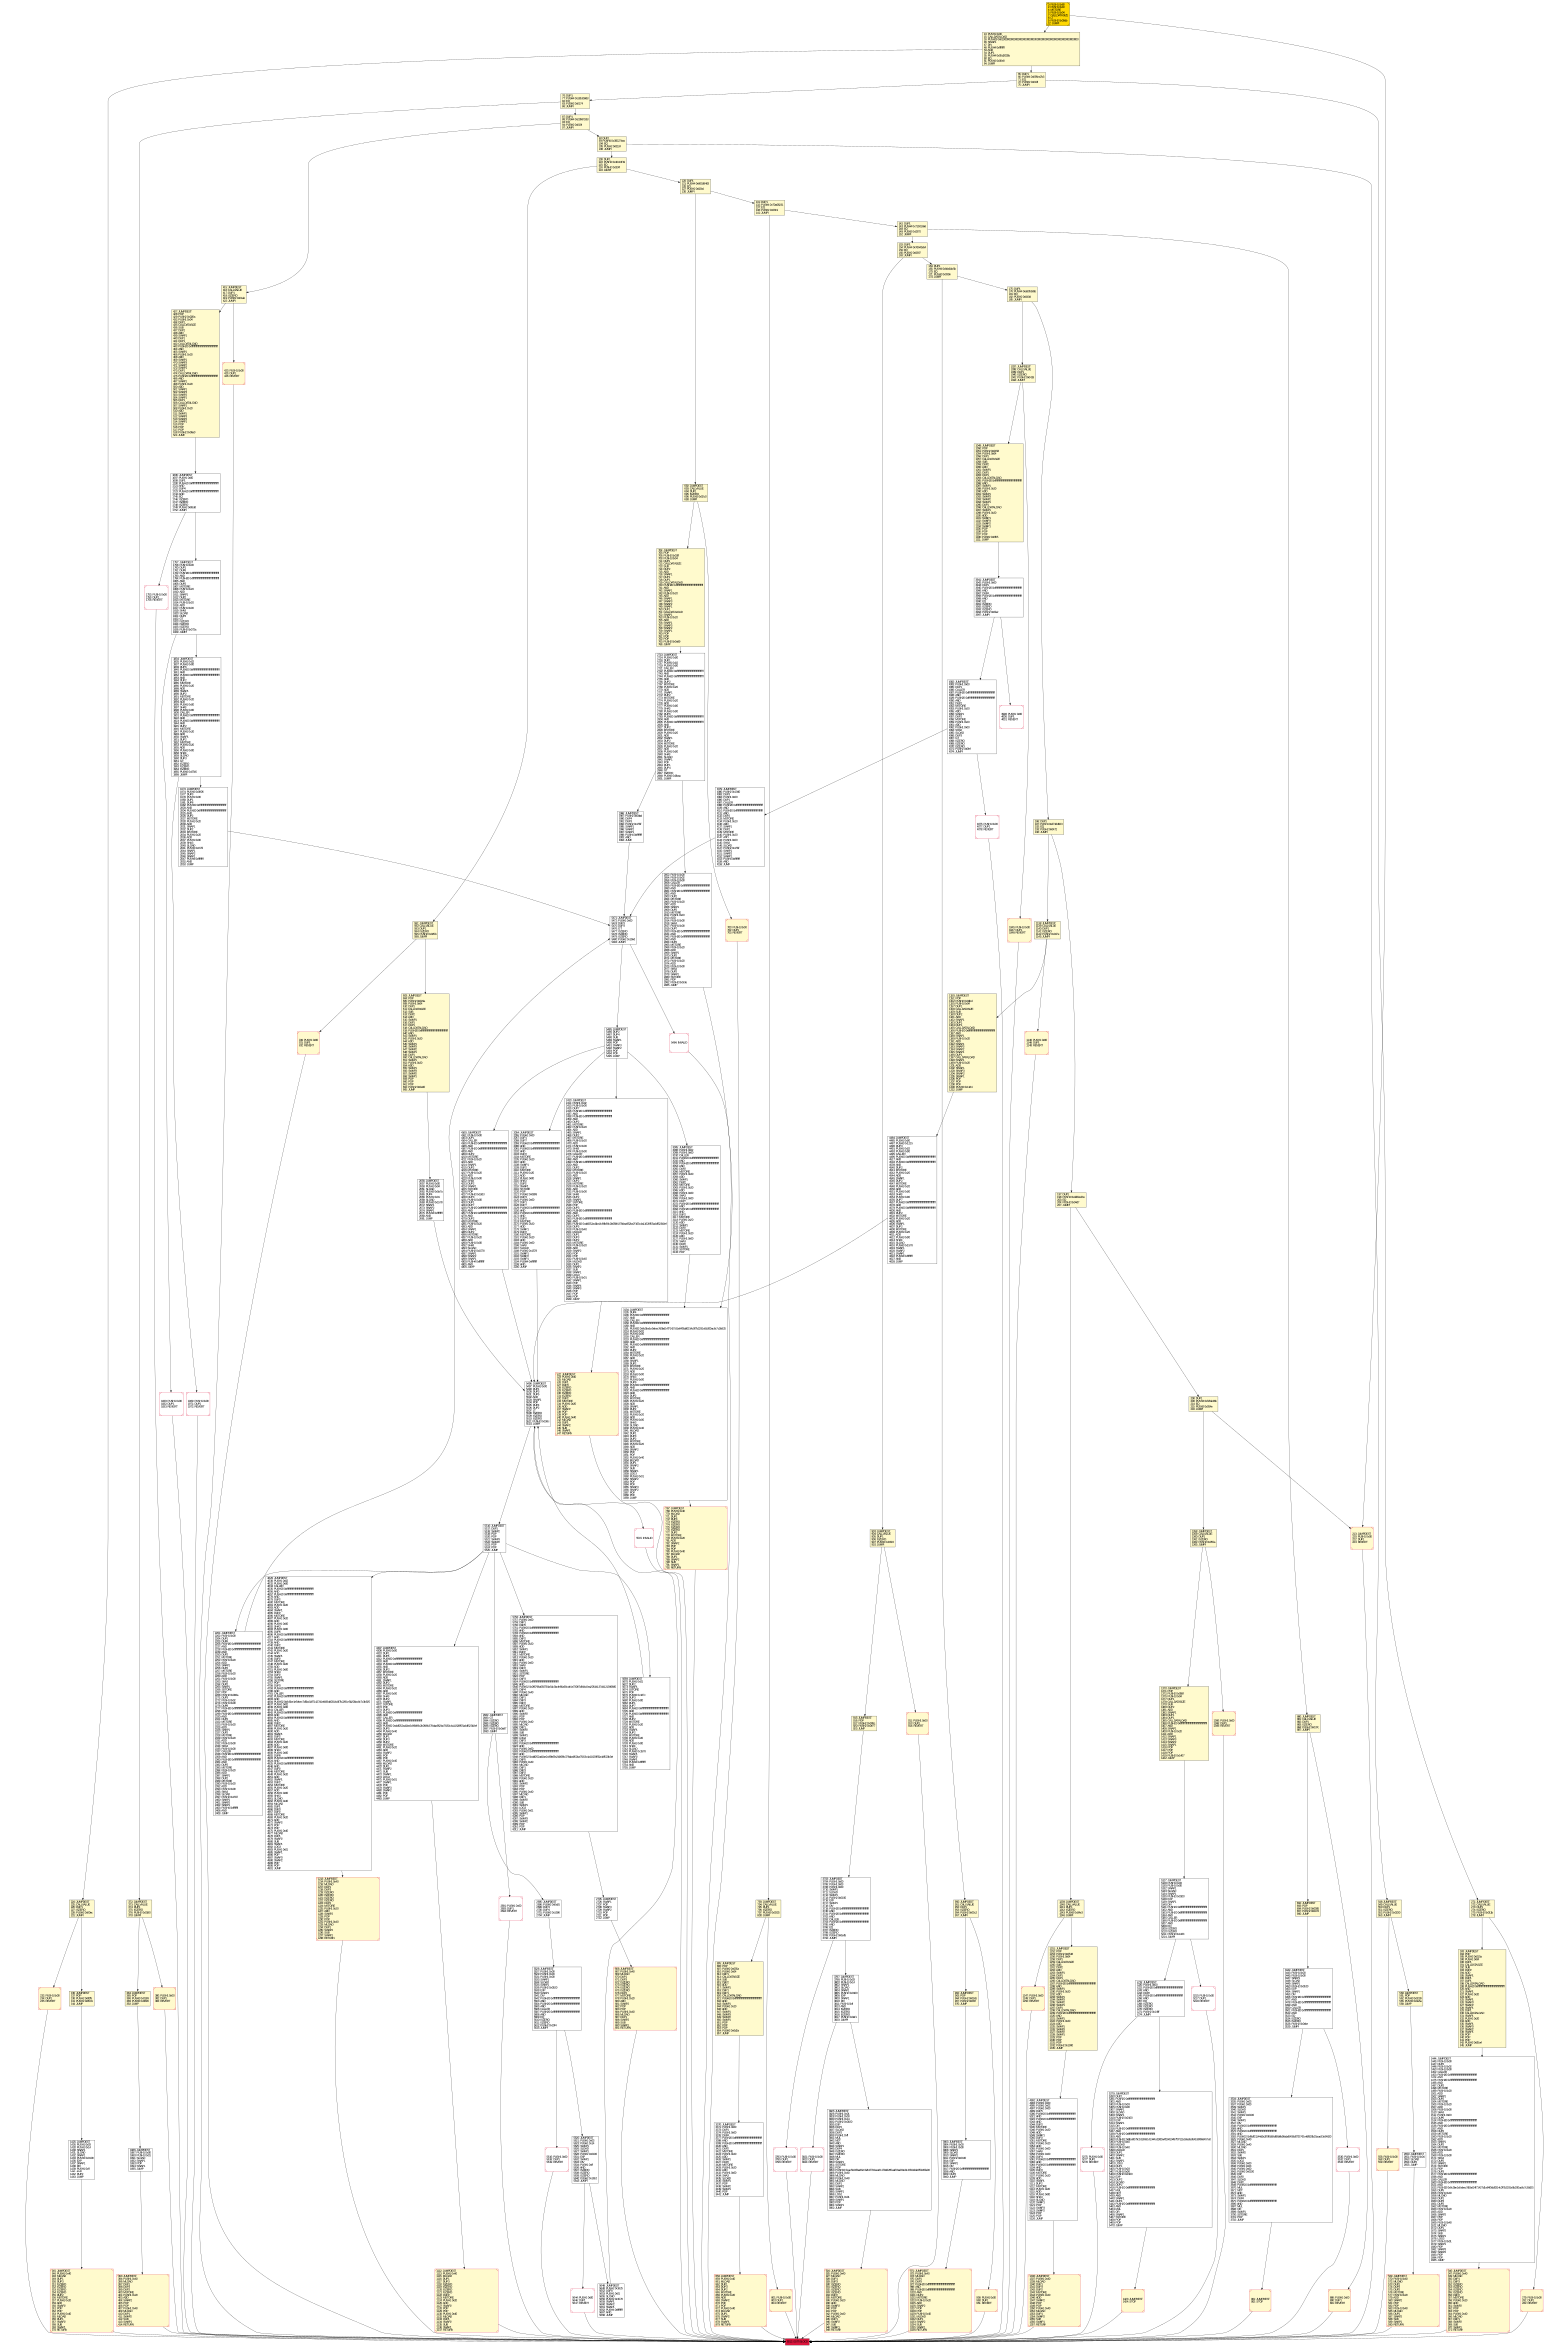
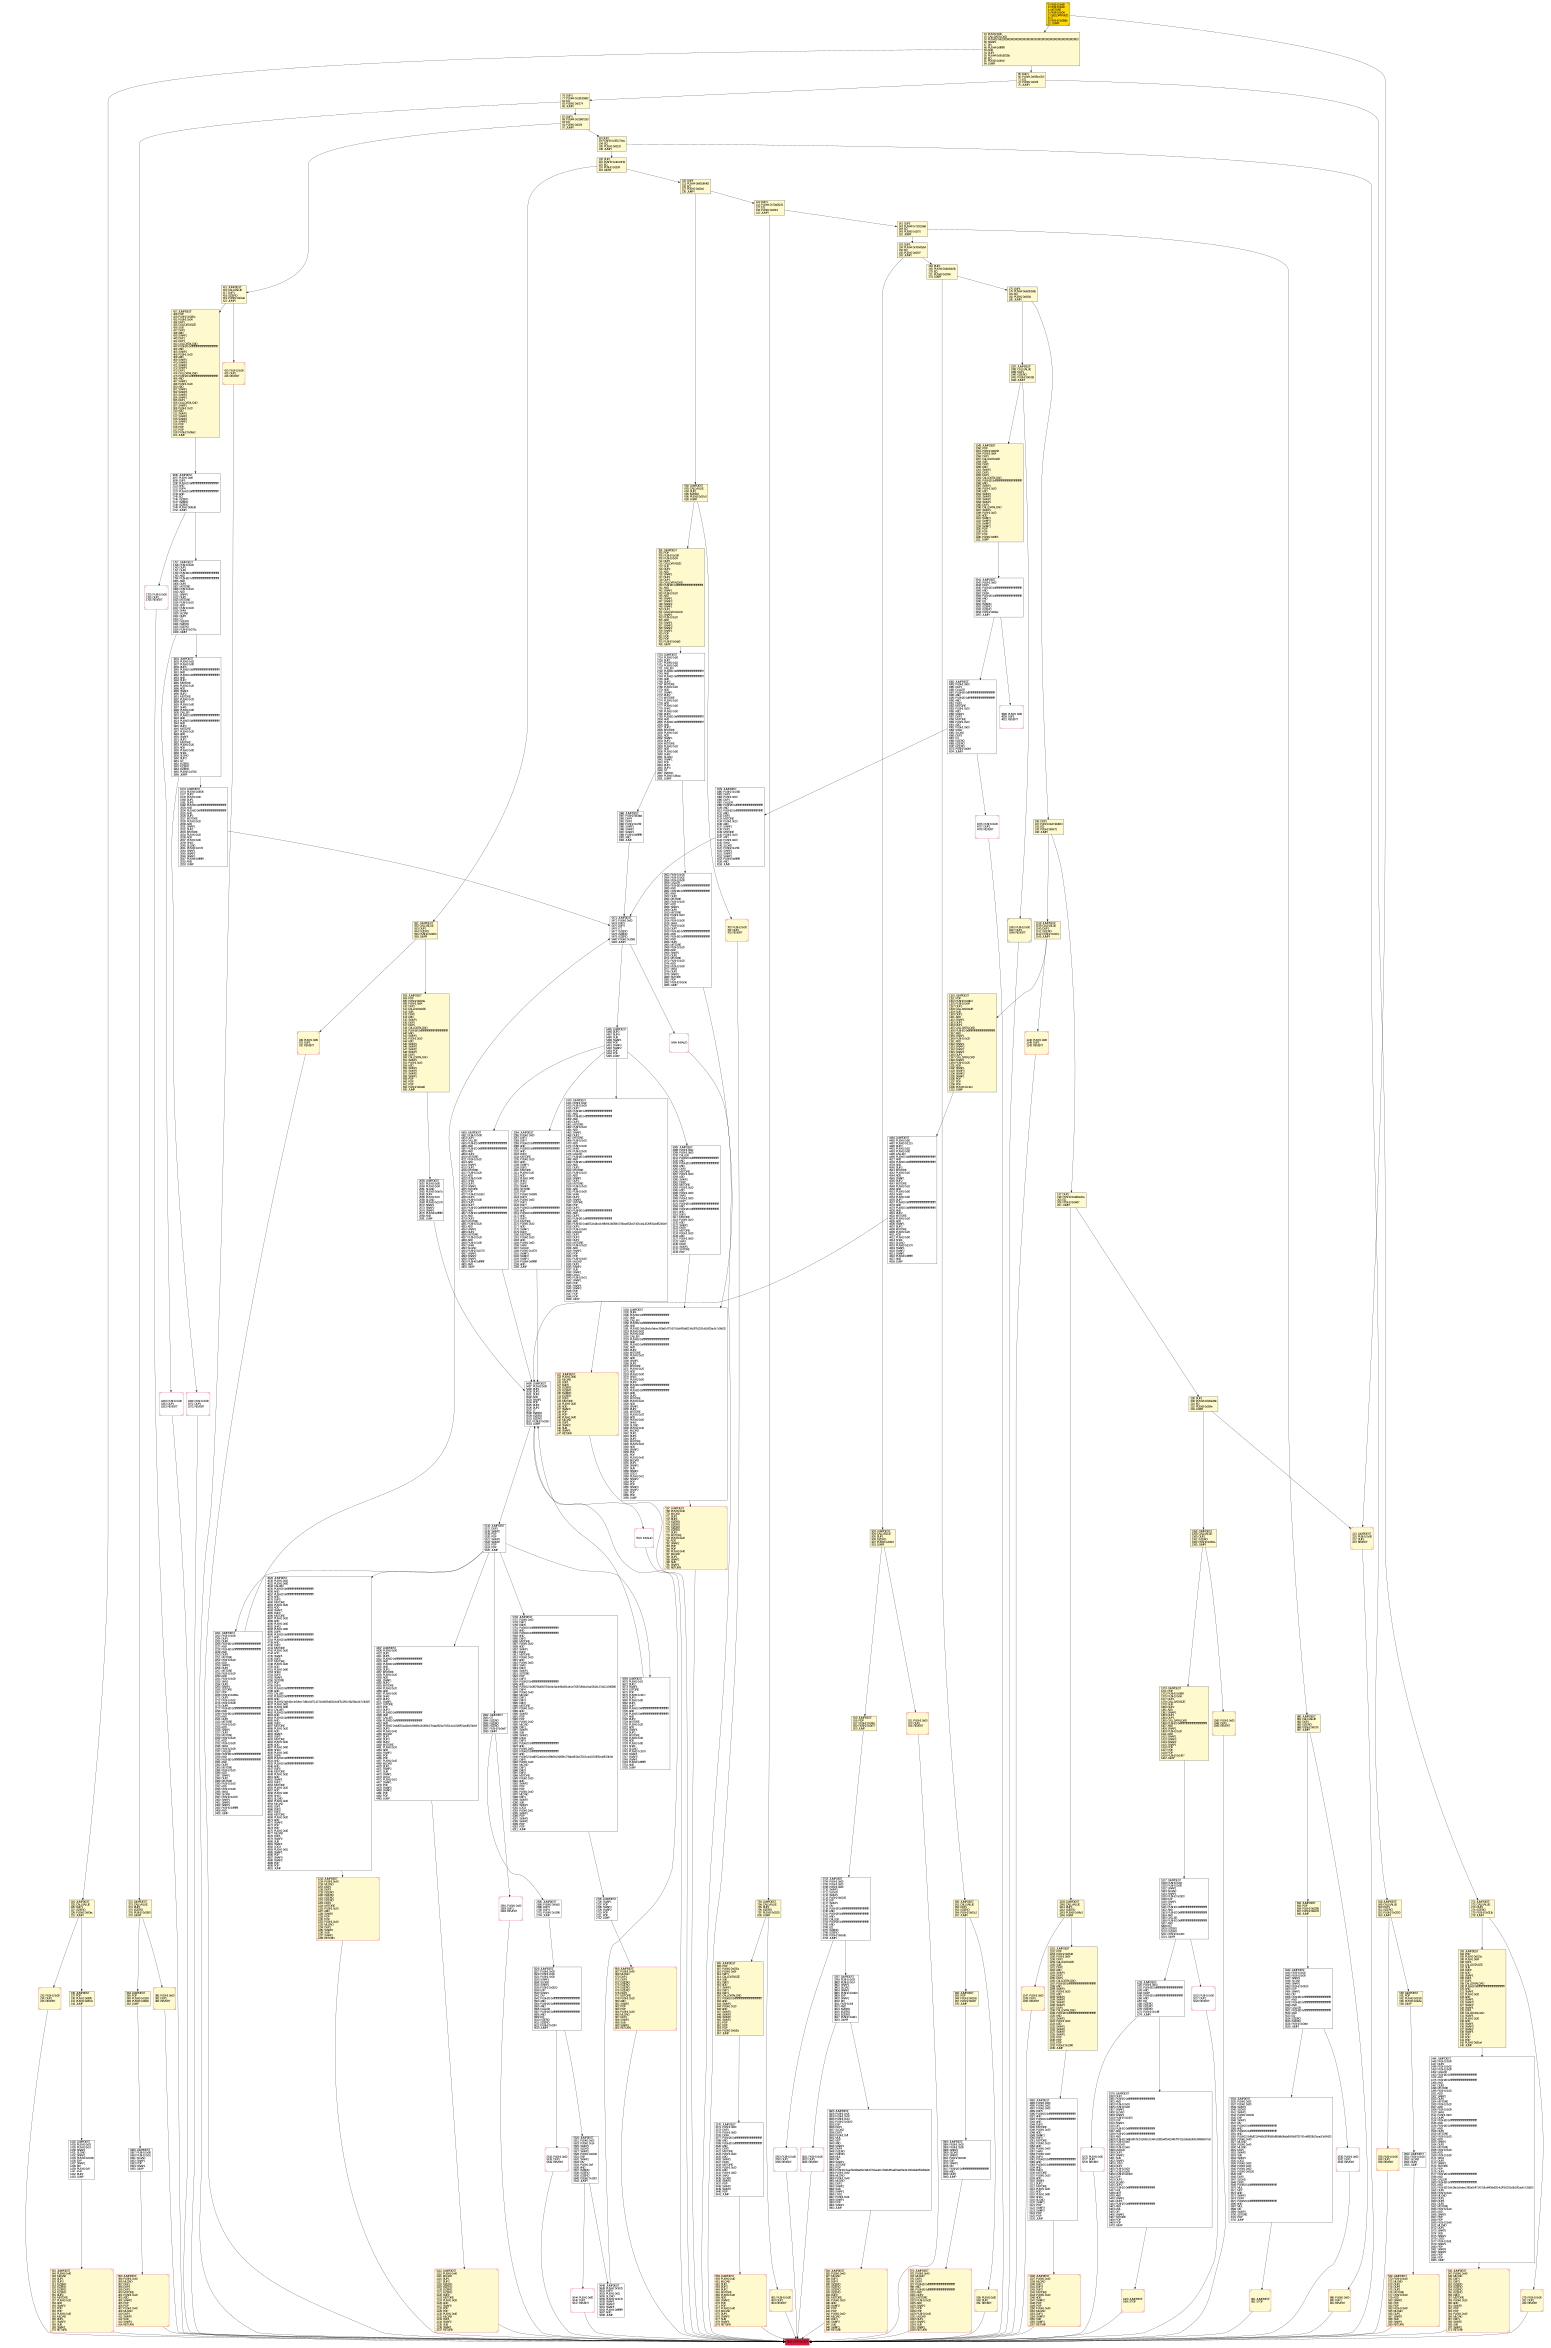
(1019, 930) -> (1019, 930)
